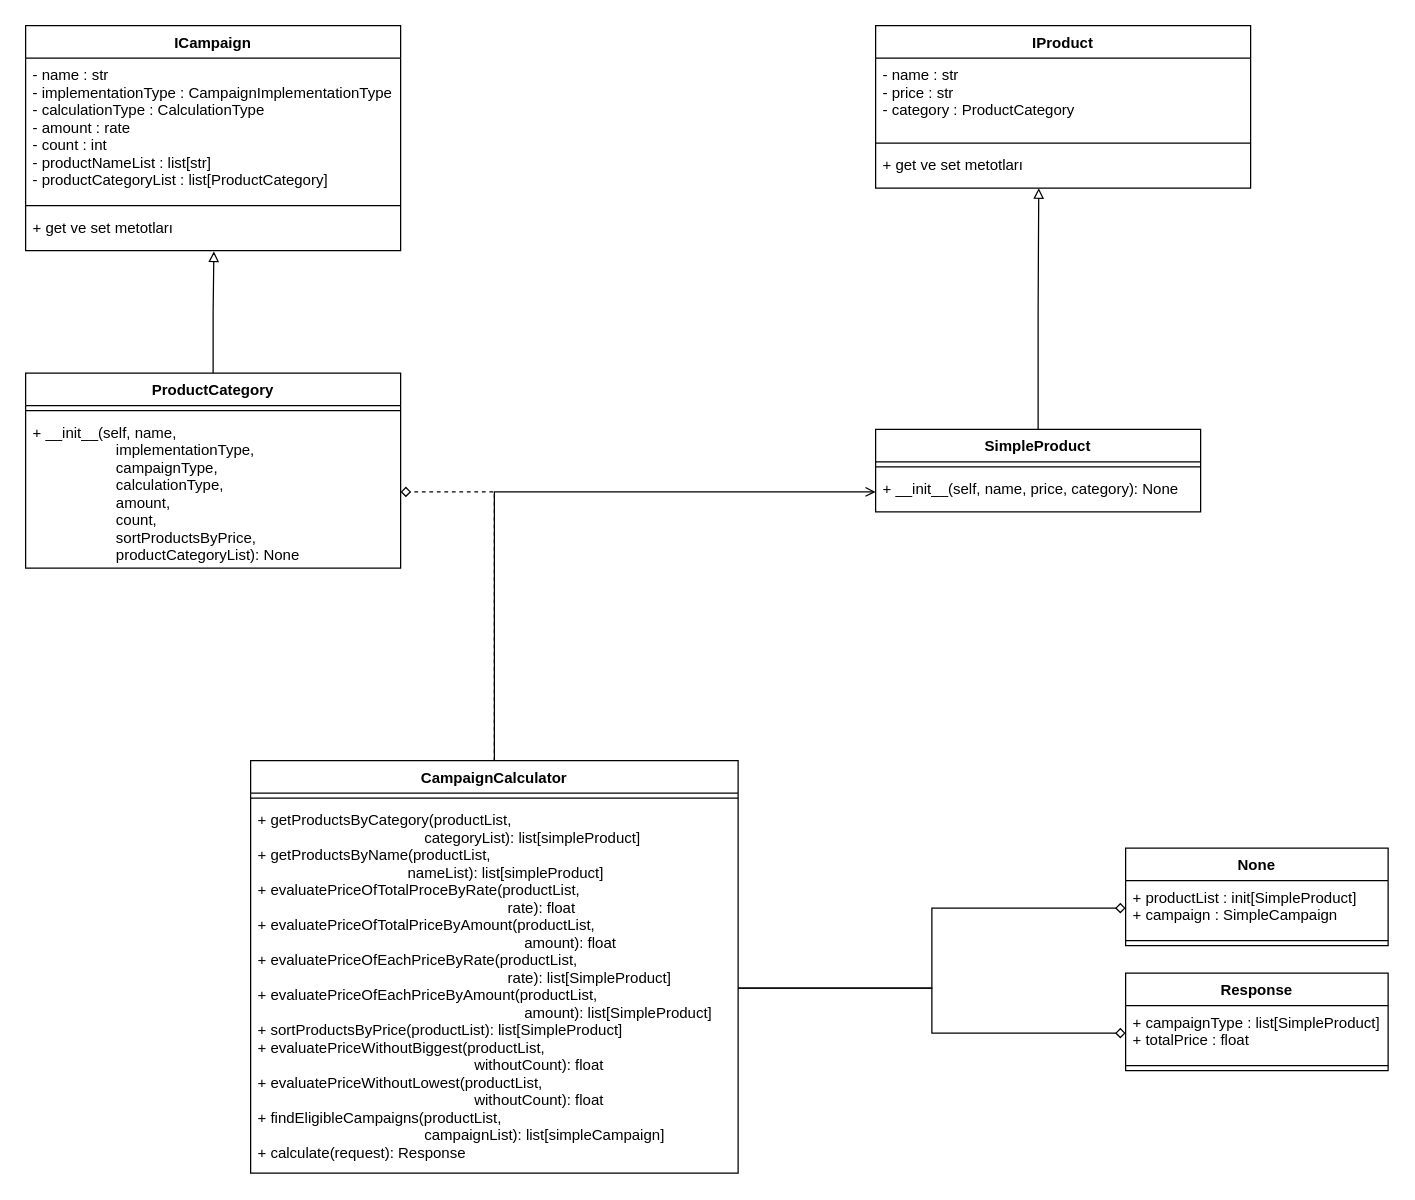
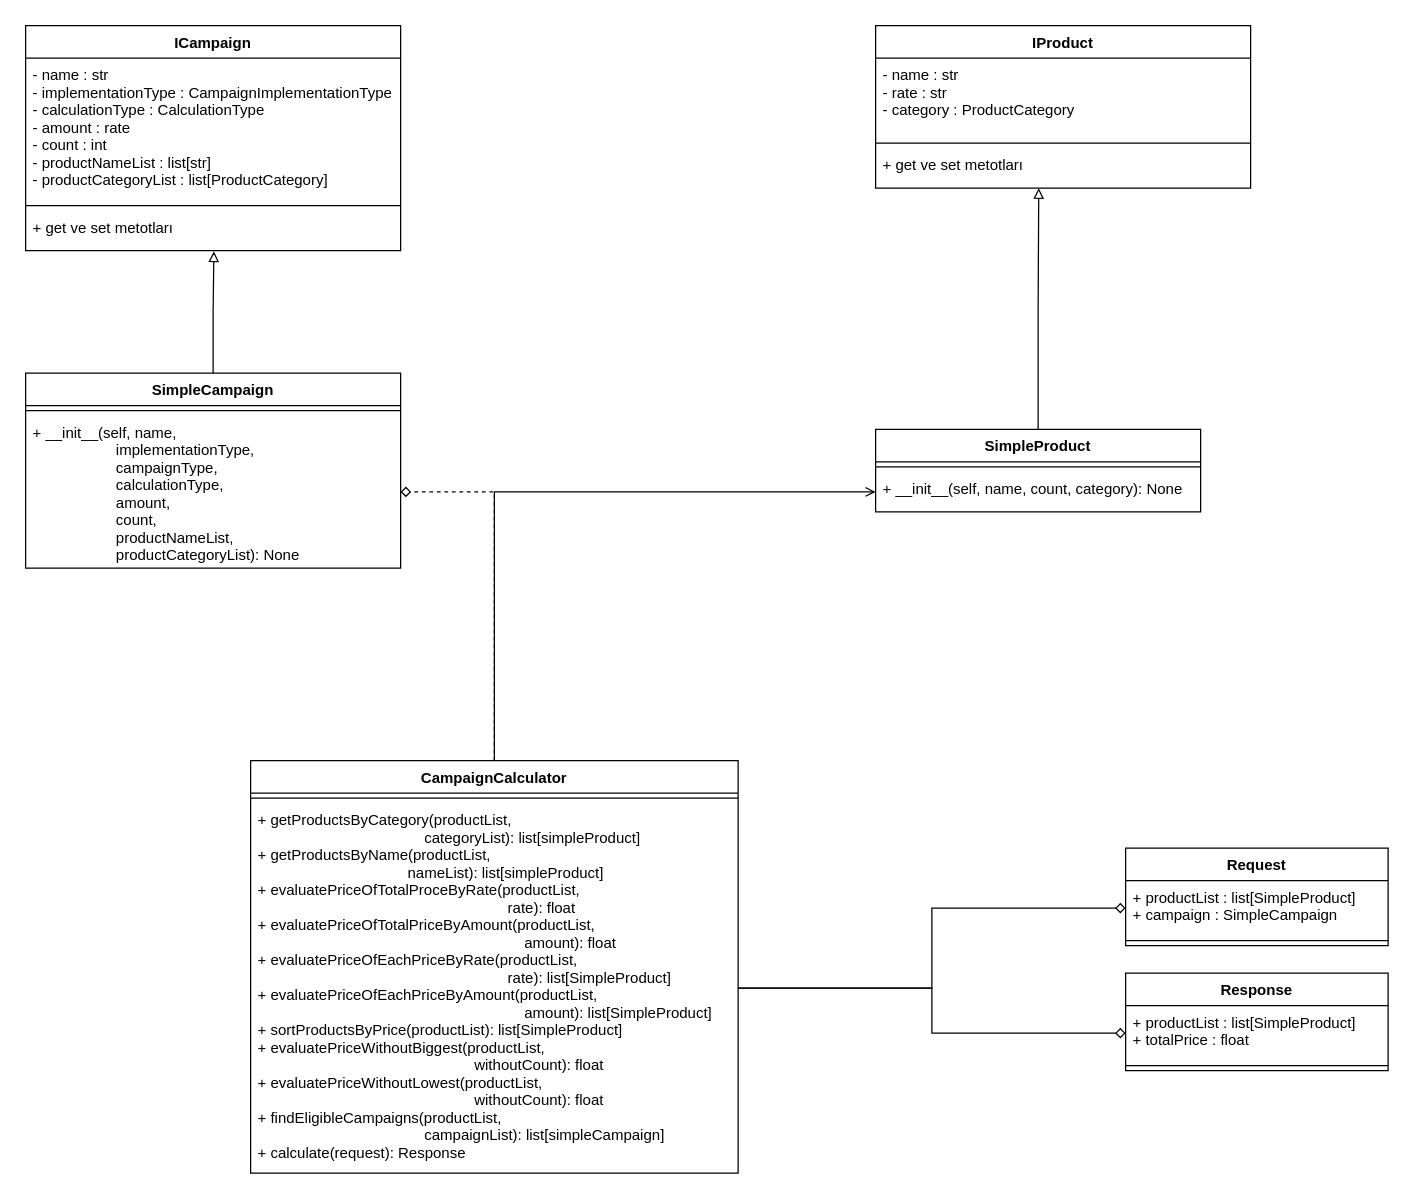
(925, 75) -> (925, 75)
(213, 390) -> (213, 390)
(111, 433) -> (111, 433)
(1046, 489) -> (1048, 489)
(1256, 865) -> (1256, 865)
(1262, 898) -> (1262, 898)
(1266, 1023) -> (1262, 1023)
